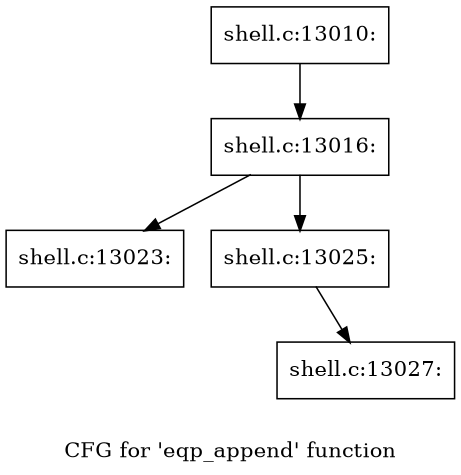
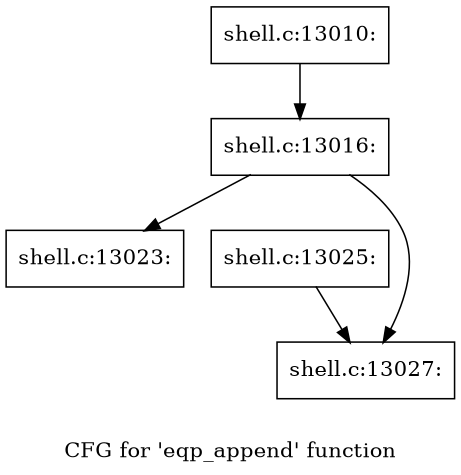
(300, 195) -> (407, 242)
